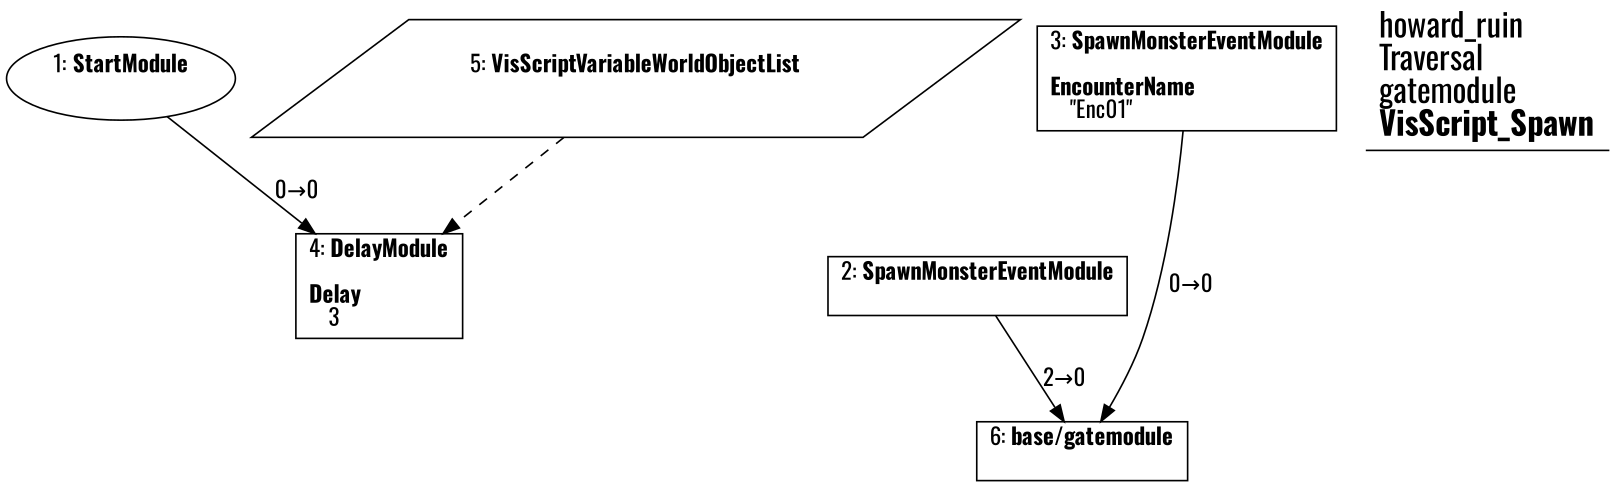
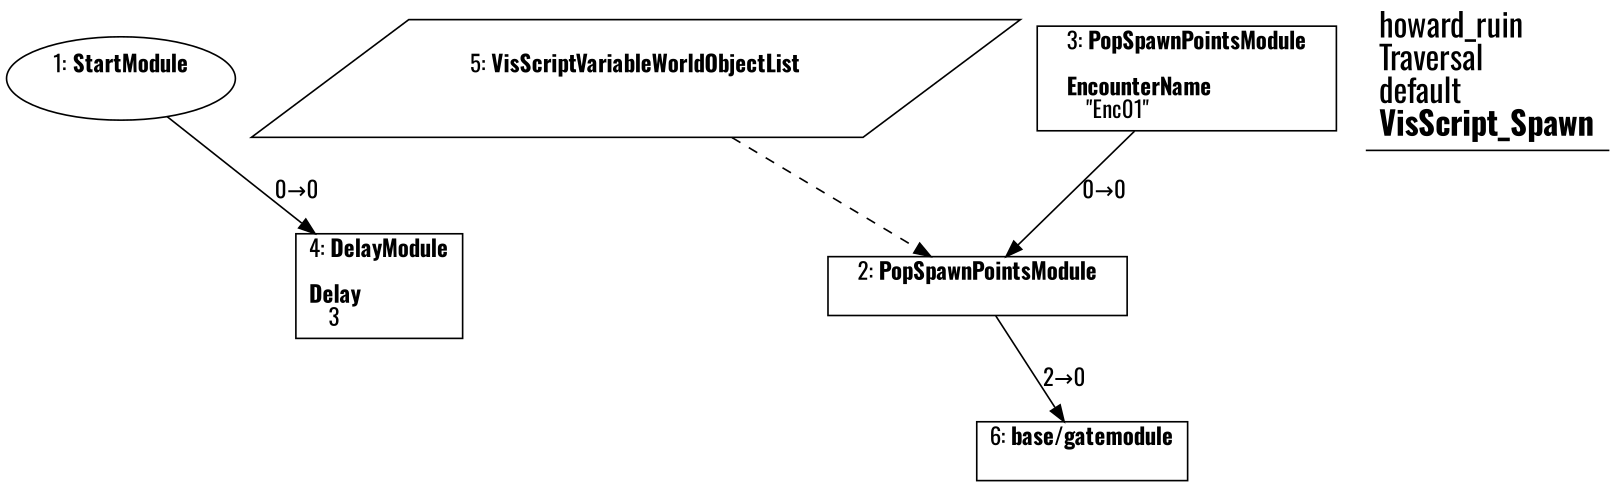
(1197, 43) -> (1197, 43)
(1448, 93) -> (1421, 93)
(510, 180) -> (824, 193)
(988, 273) -> (988, 273)
(1161, 273) -> (1076, 188)
